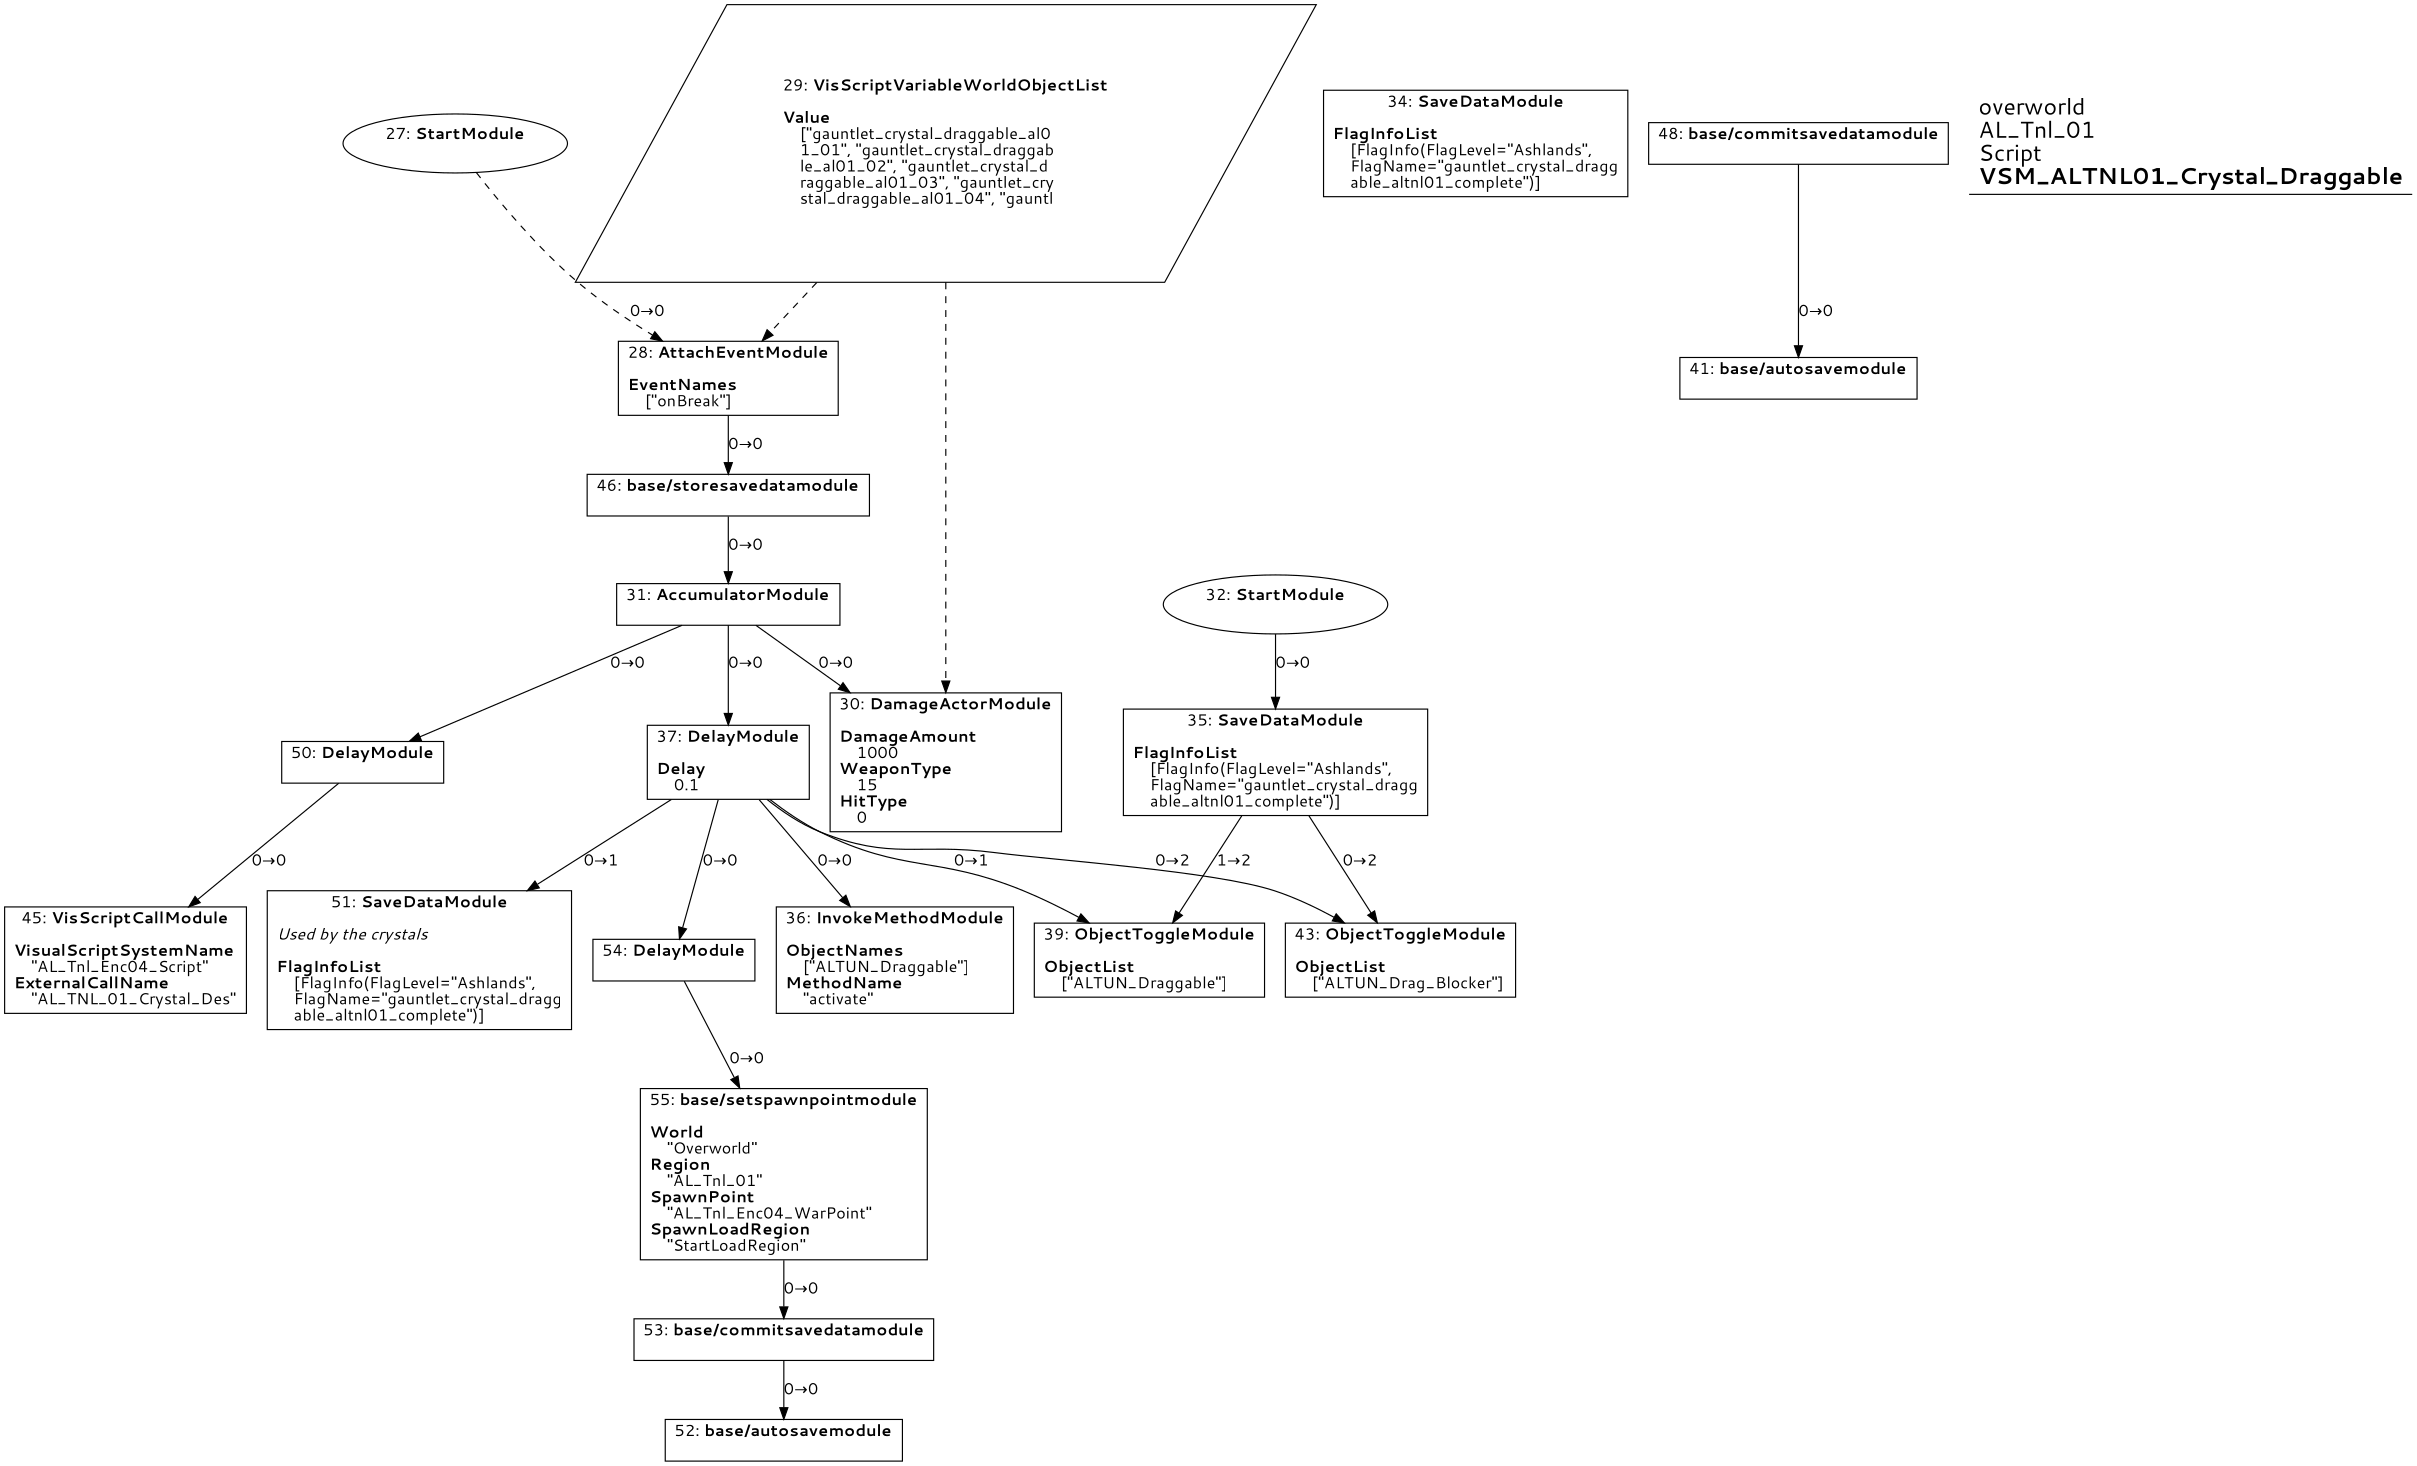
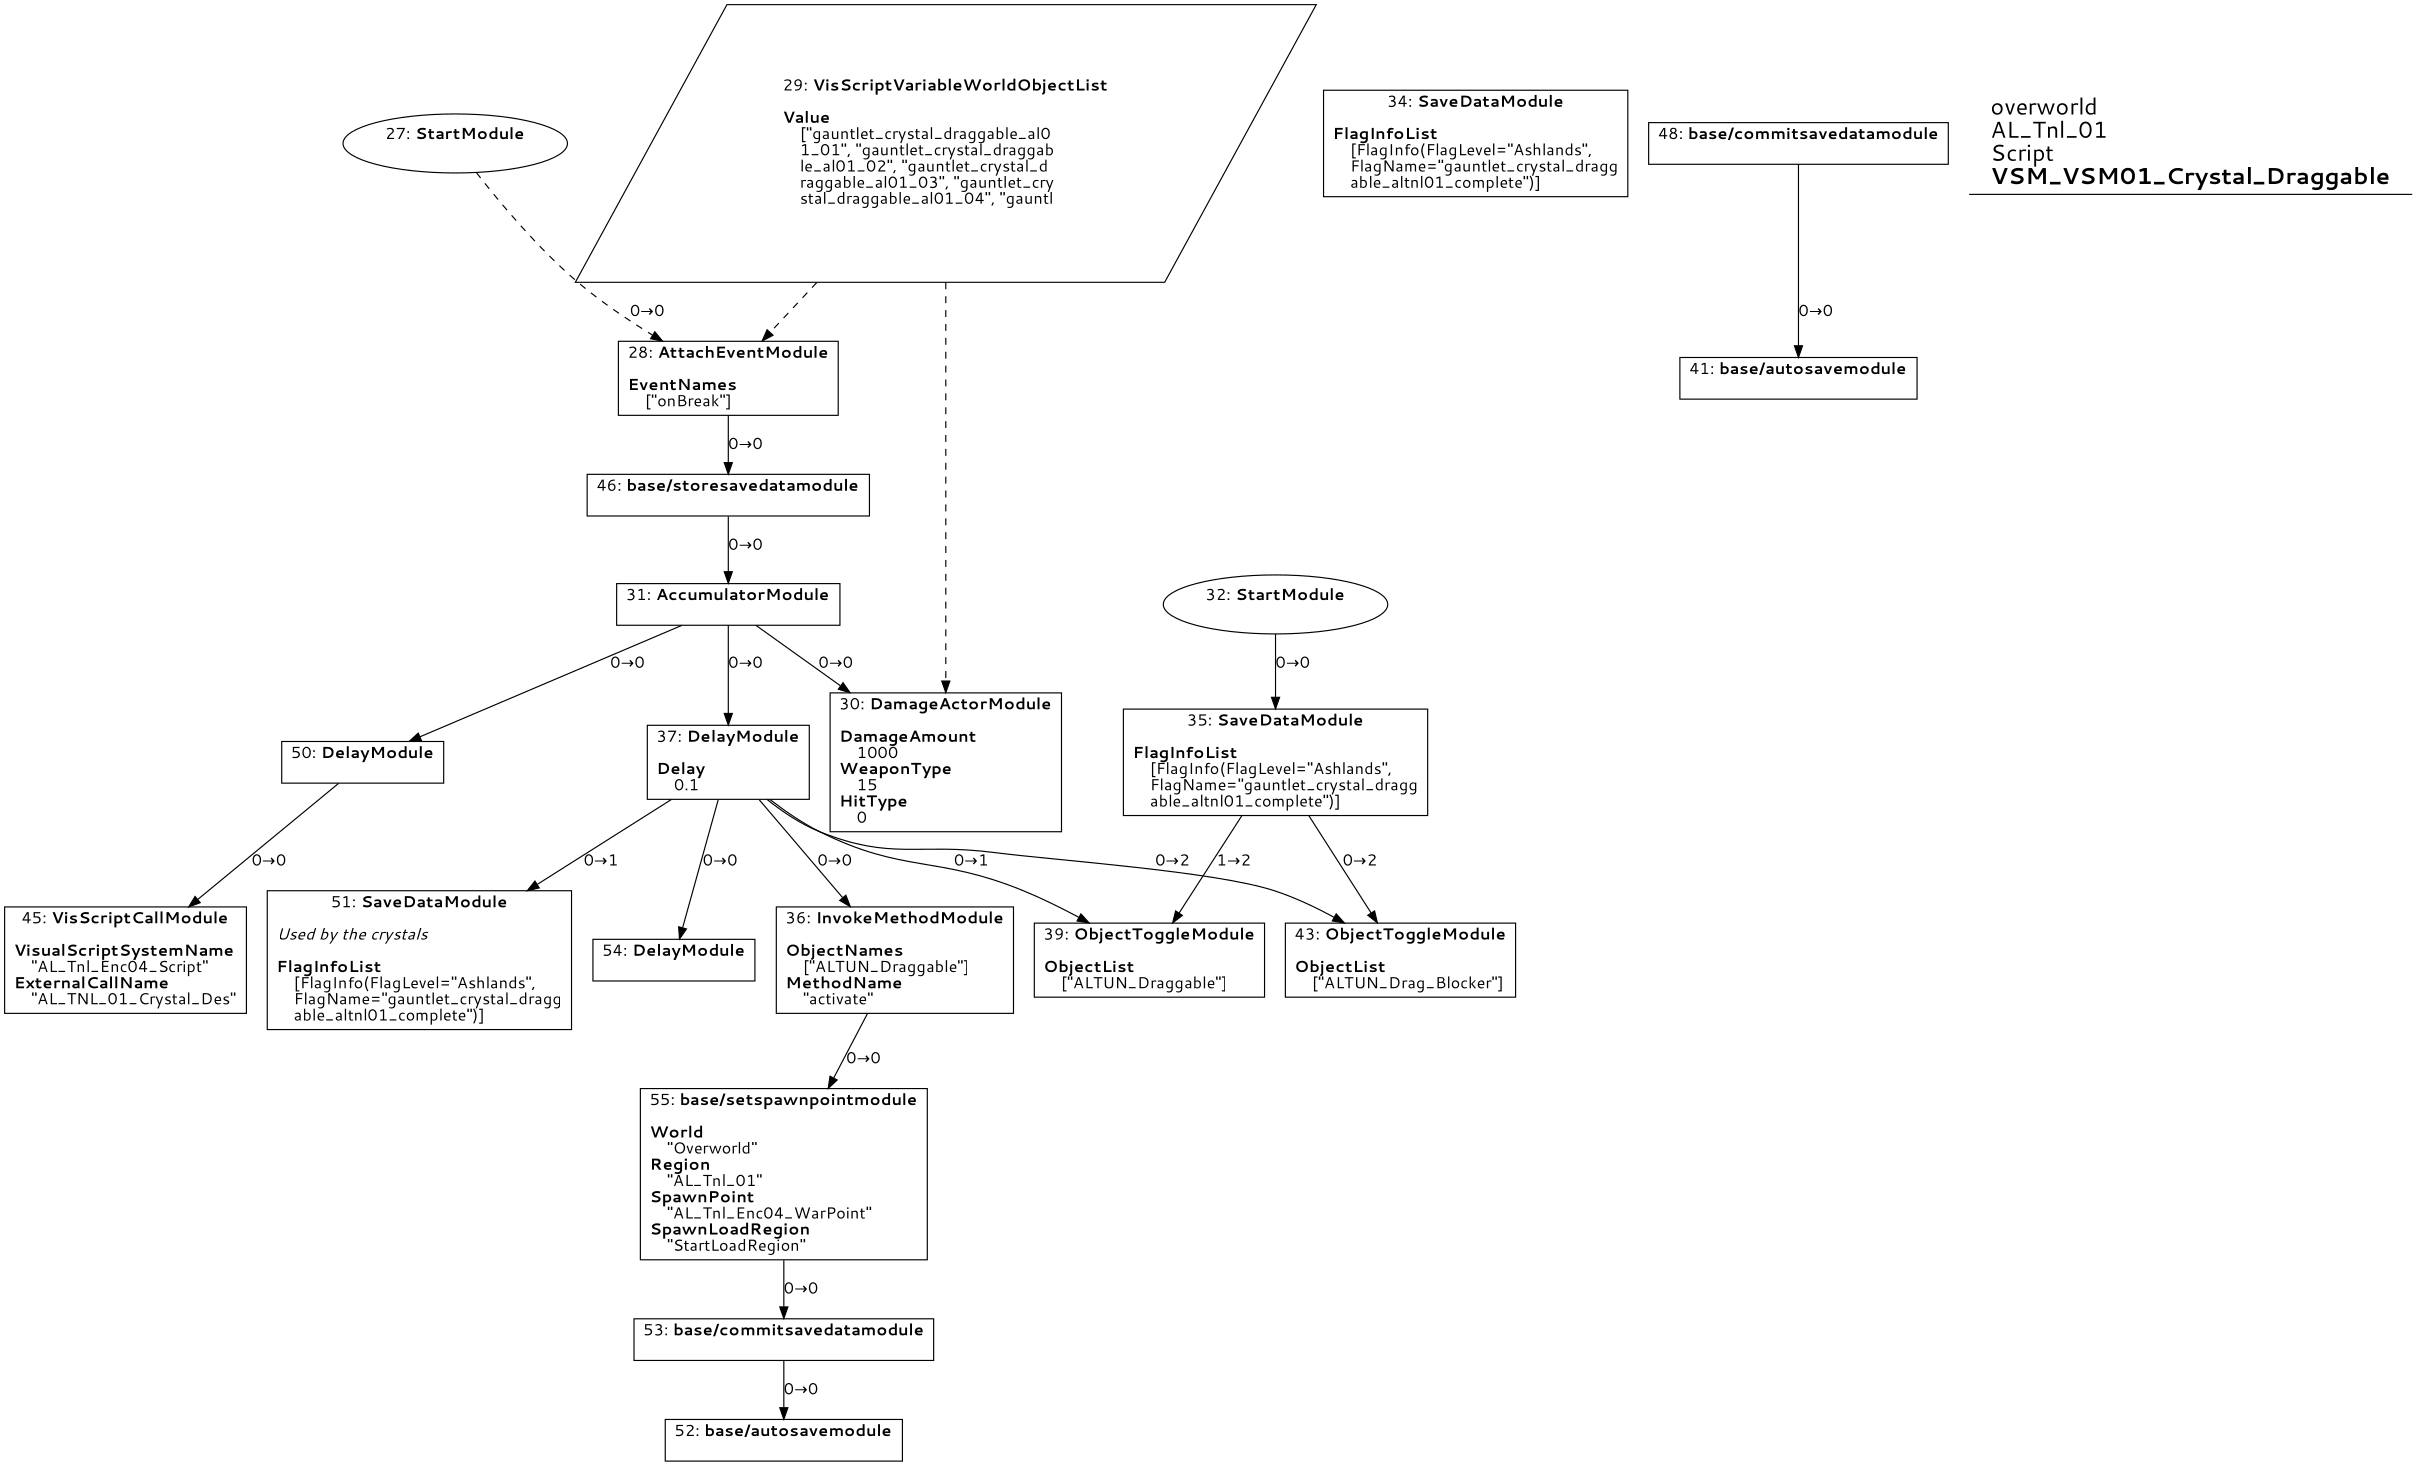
(2191, 177) -> (2191, 177)
(709, 1029) -> (851, 1046)
